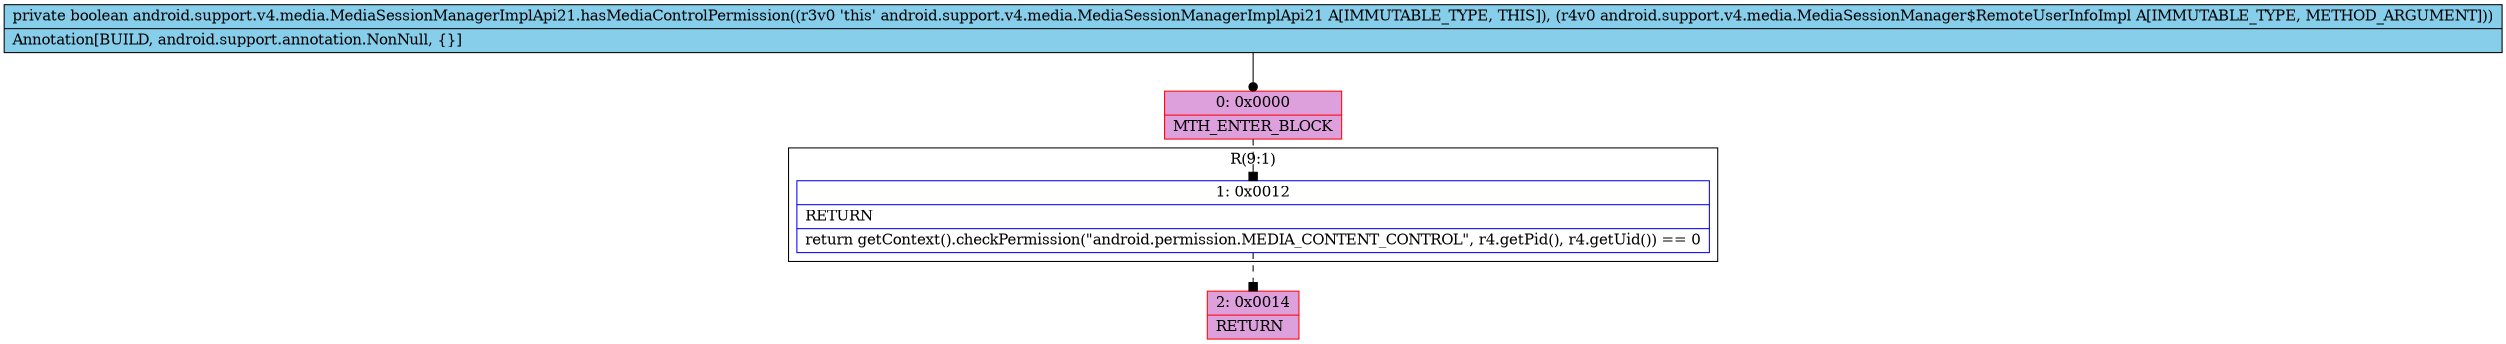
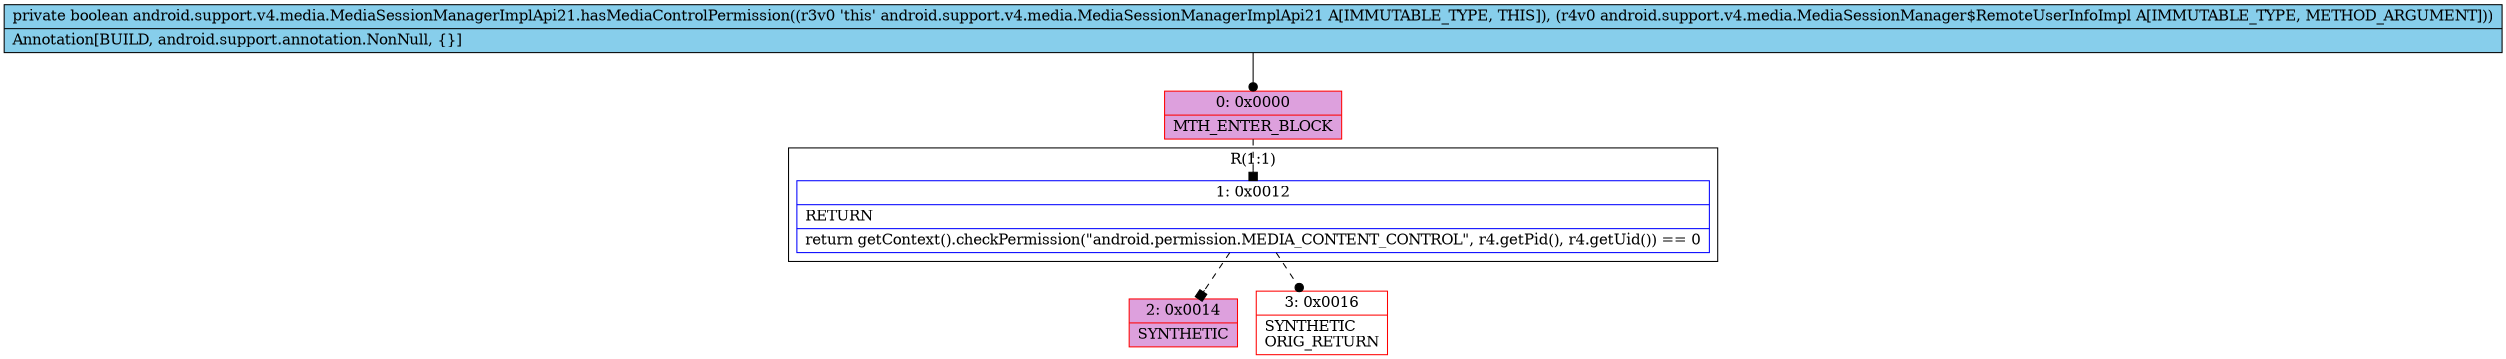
(1253, 160) -> (1253, 160)
none -> (1322, 323)
(1249, 327) -> (1183, 334)
